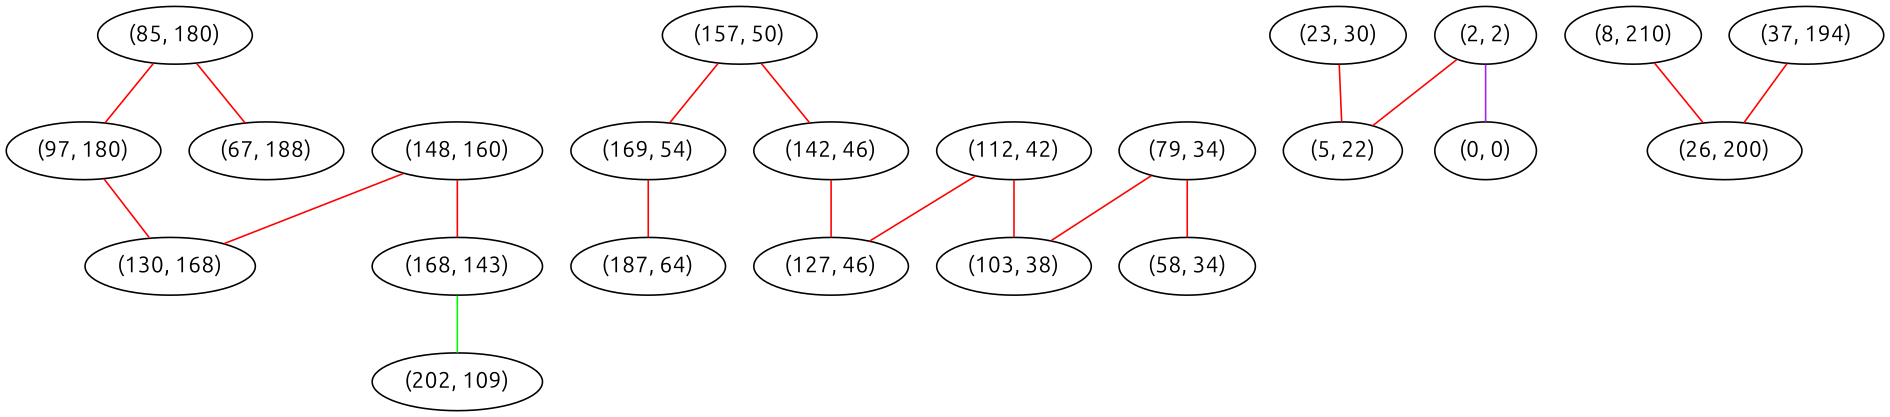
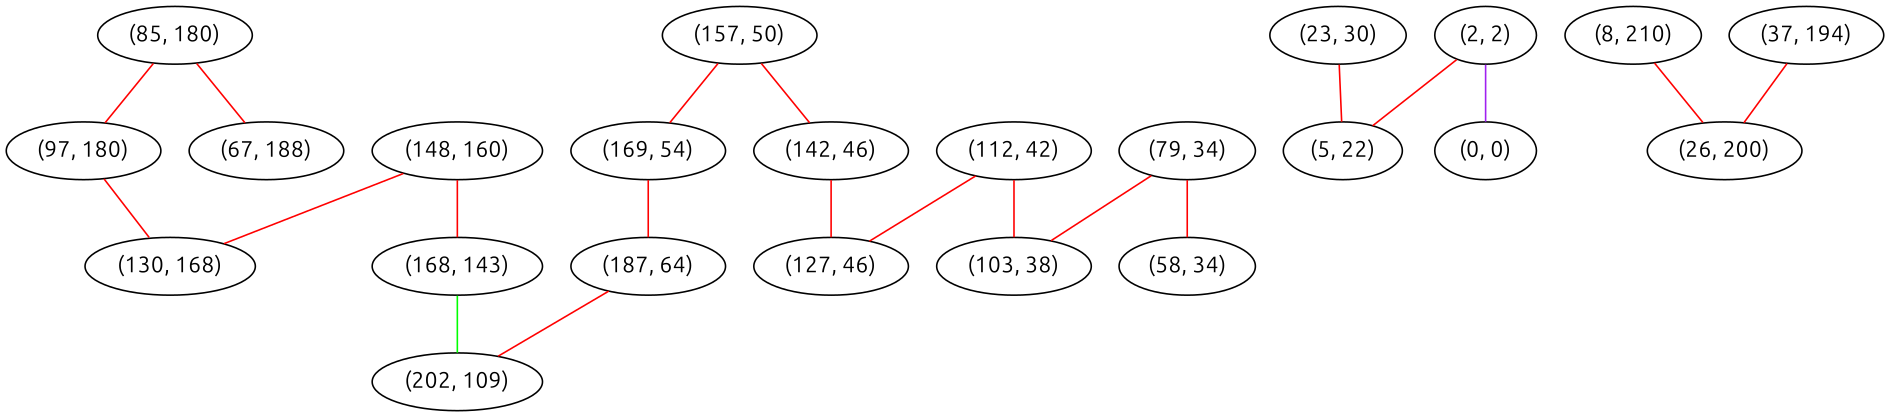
none -> (553, 324)
